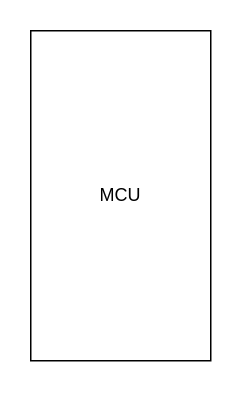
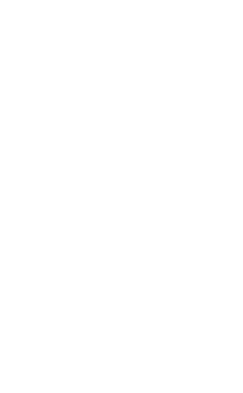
(121, 196) -> none
